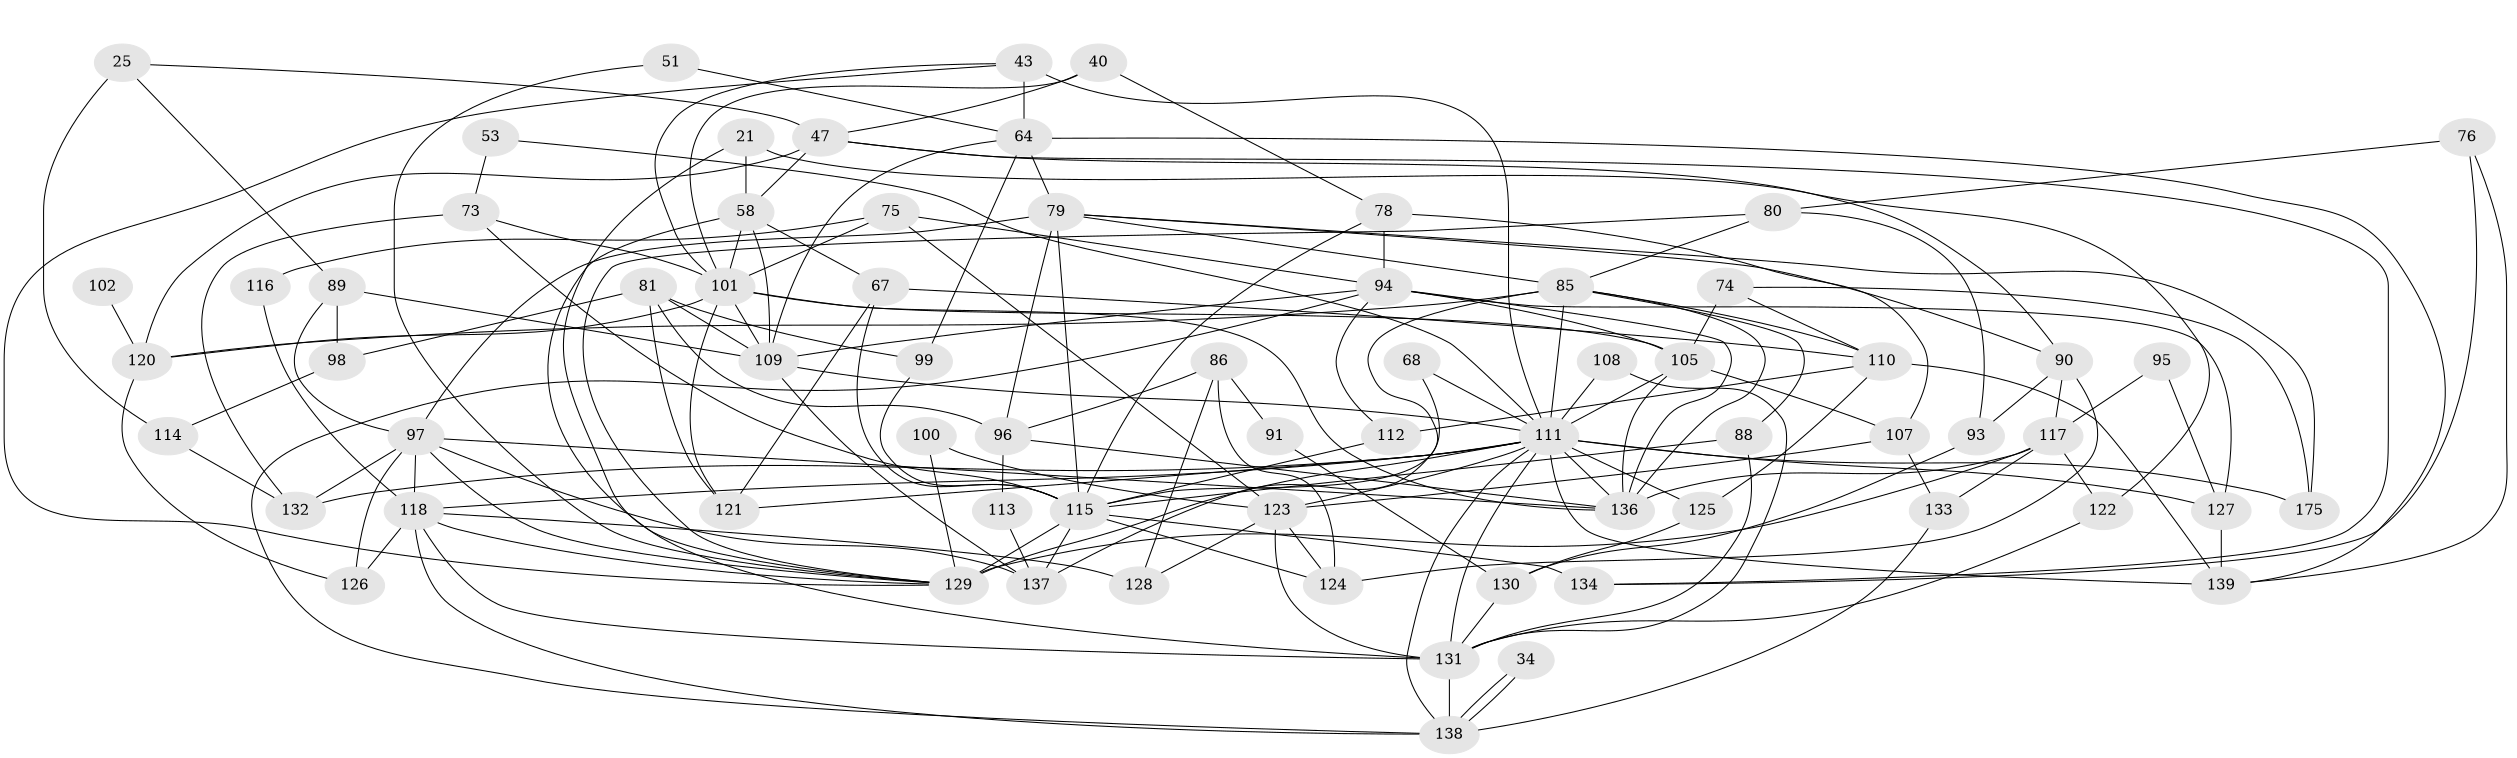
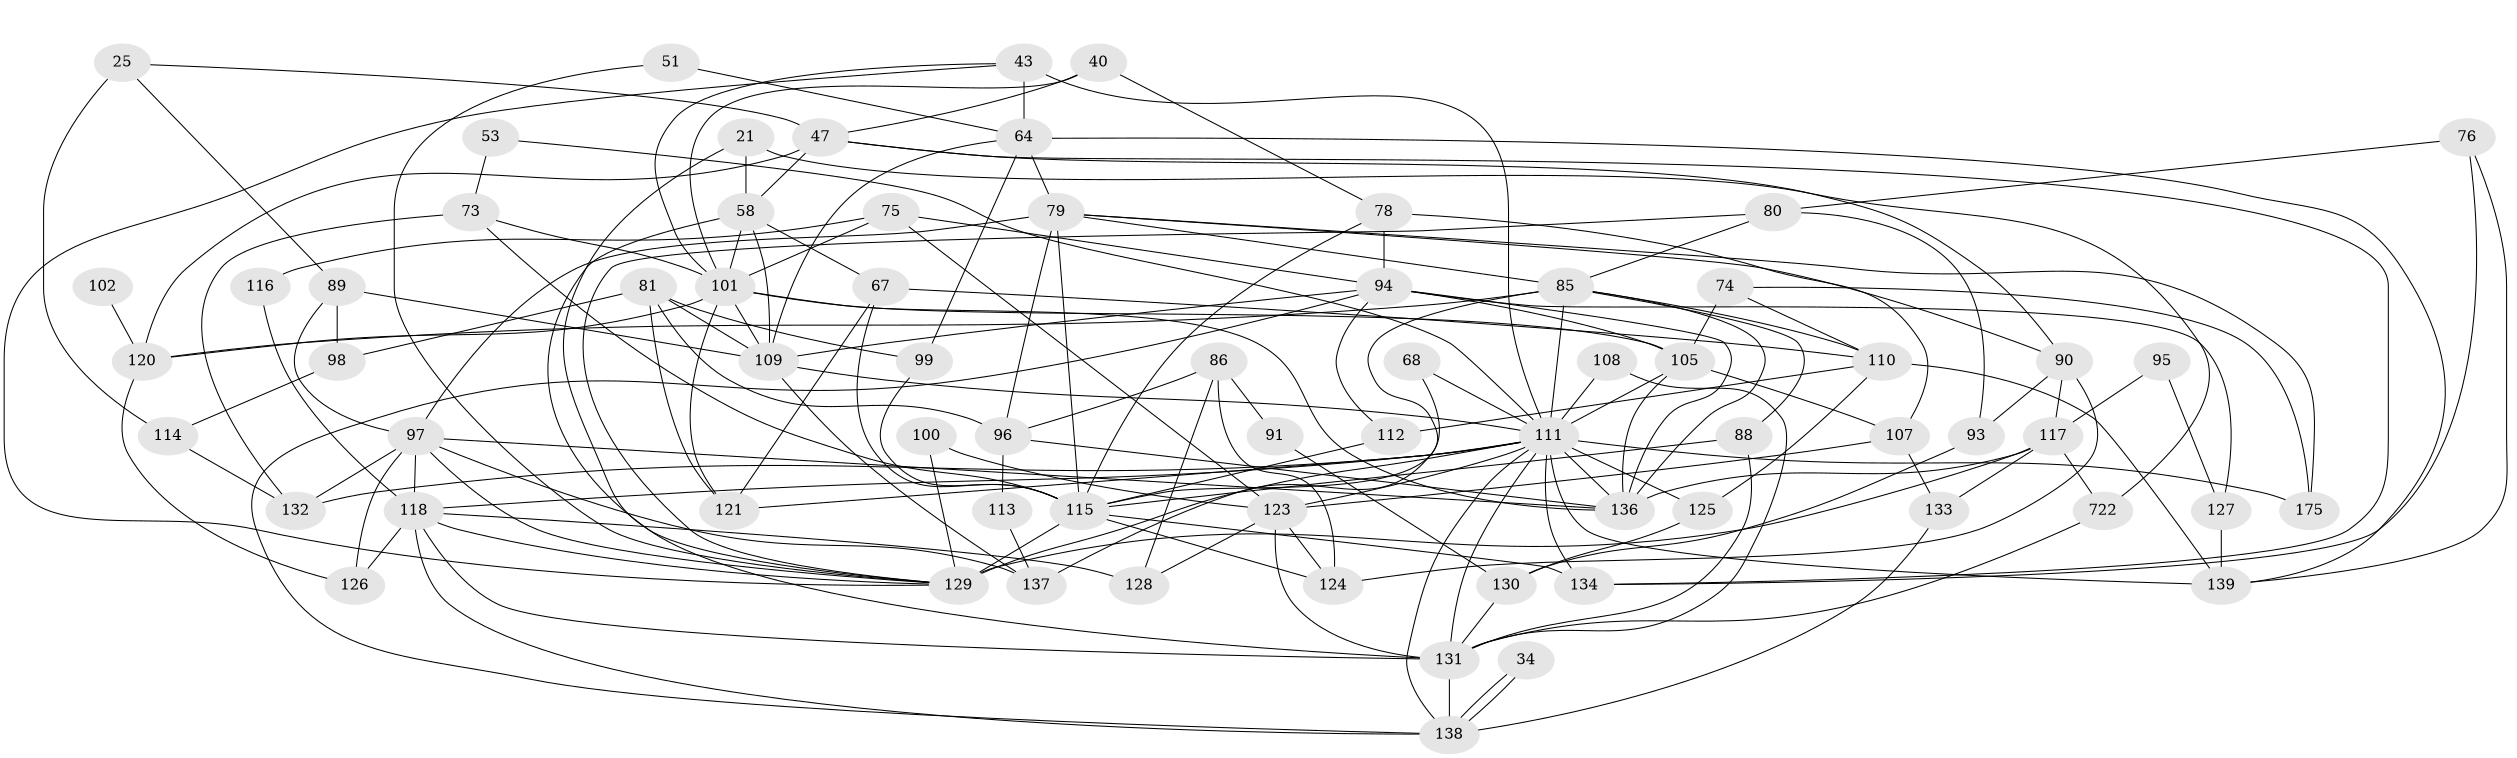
(1980, 473) -> (1548, 514)
(2103, 511) -> (2103, 511)
(1064, 539) -> none
